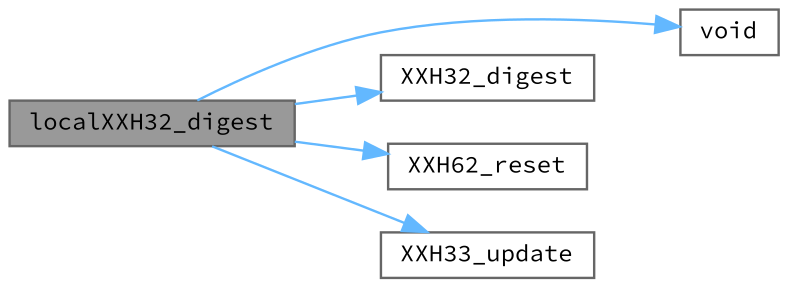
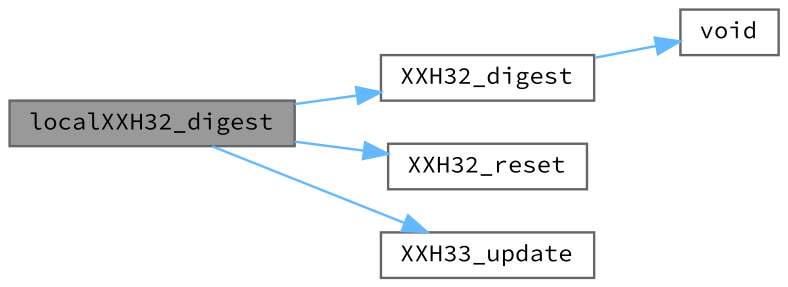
(420, 26) -> (625, 52)
(488, 167) -> (488, 167)
